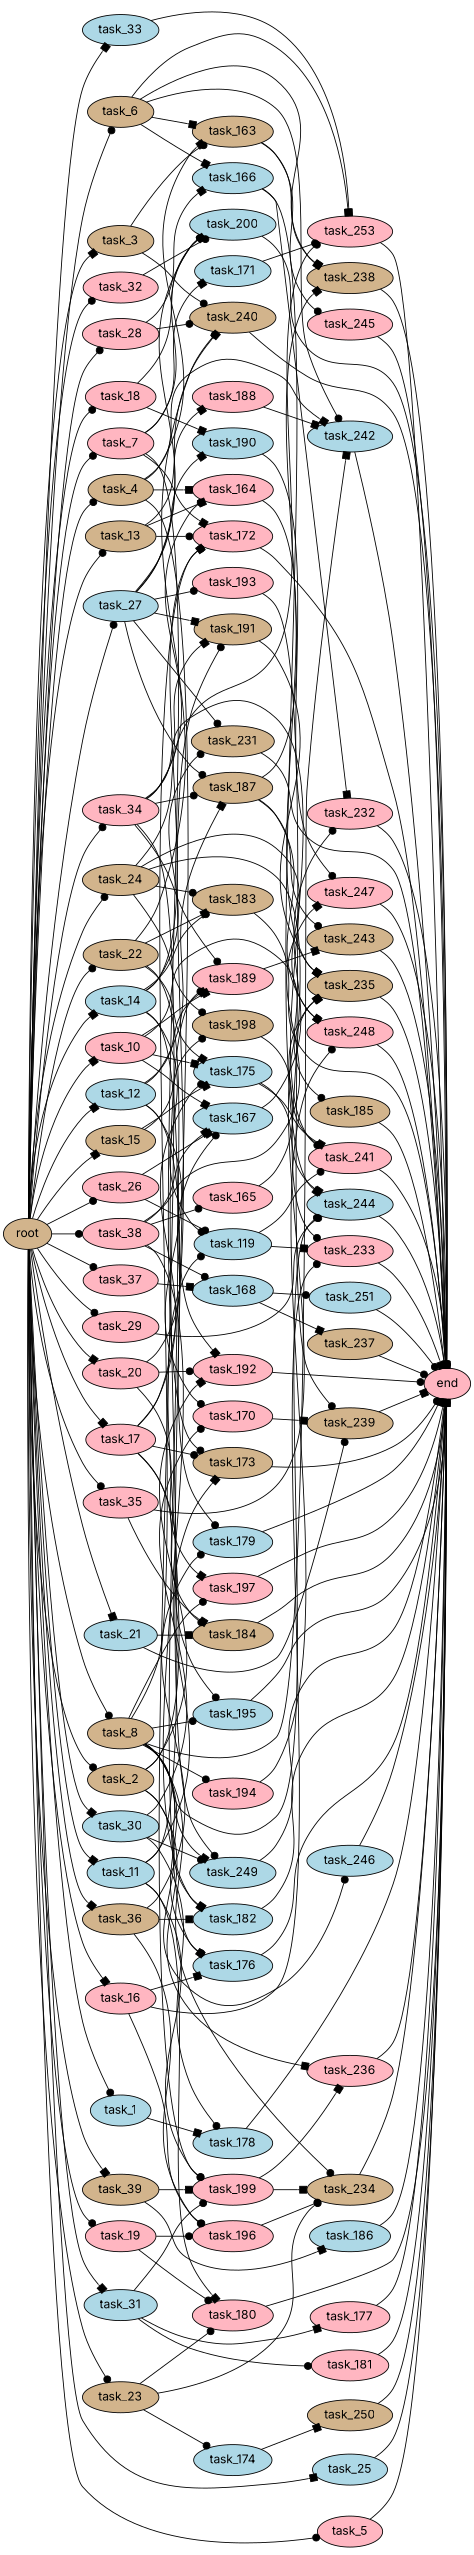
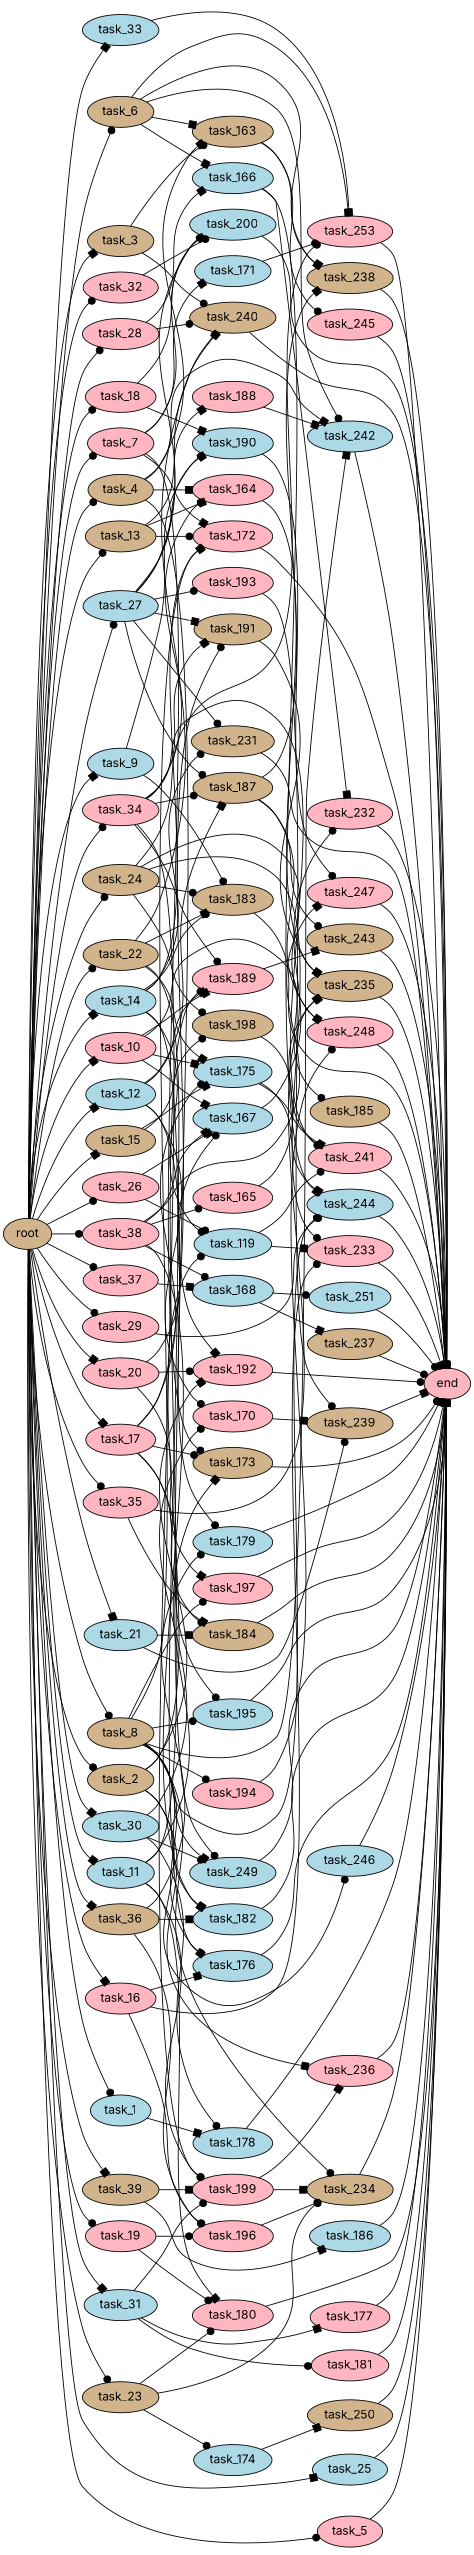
none -> (121, 764)
